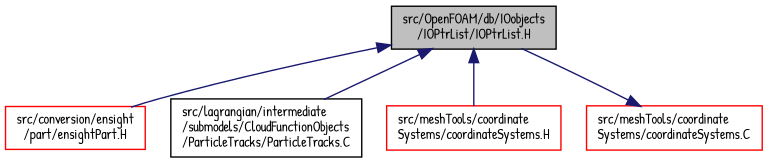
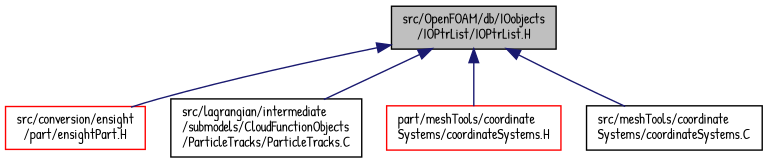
(575, 74) -> (572, 81)
(474, 128) -> (474, 128)
(674, 128) -> (674, 128)
